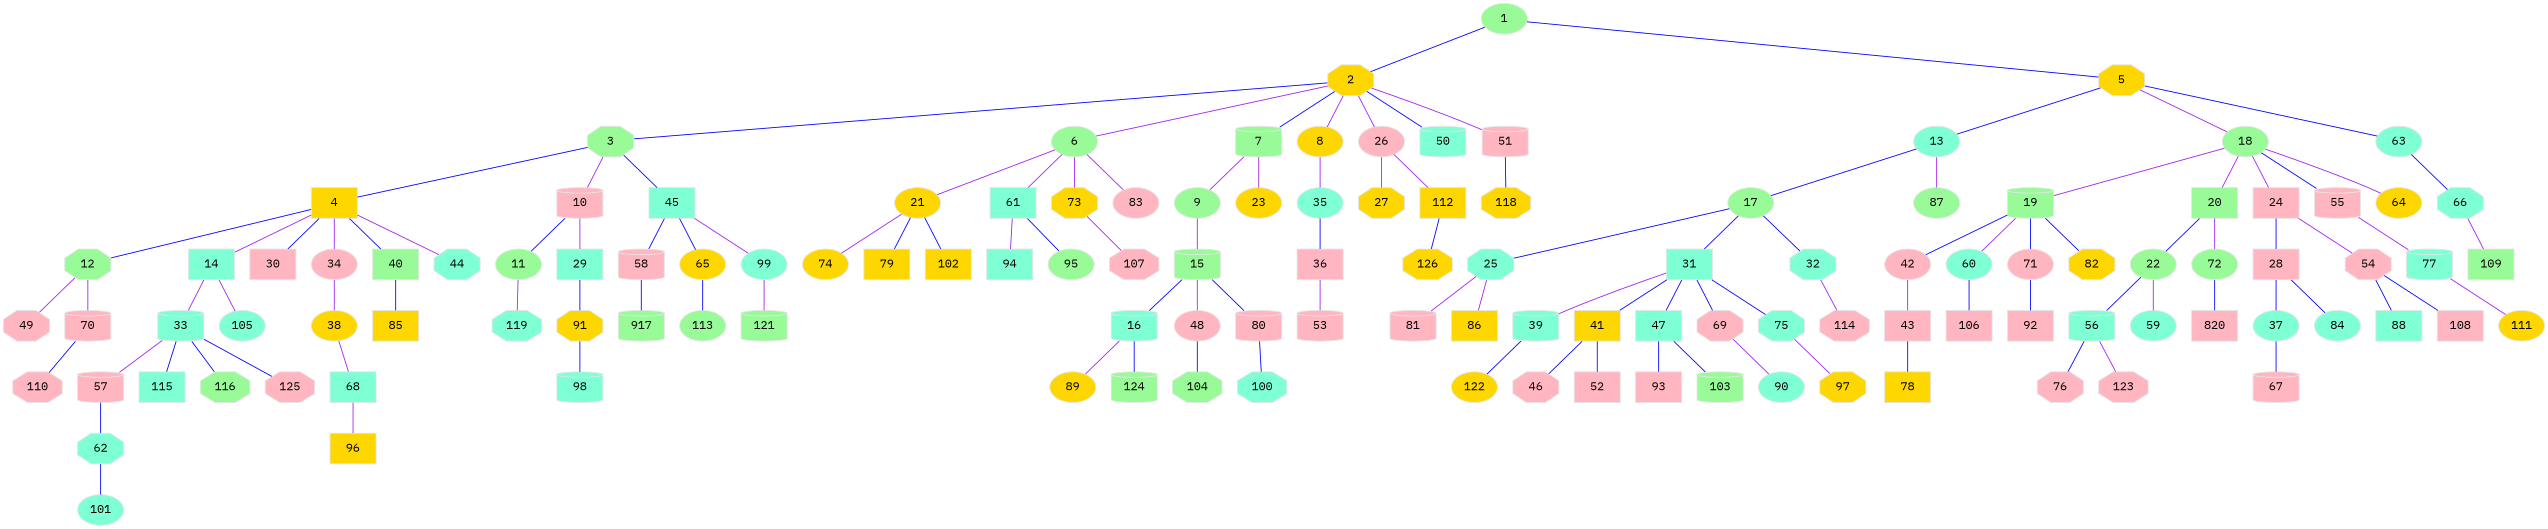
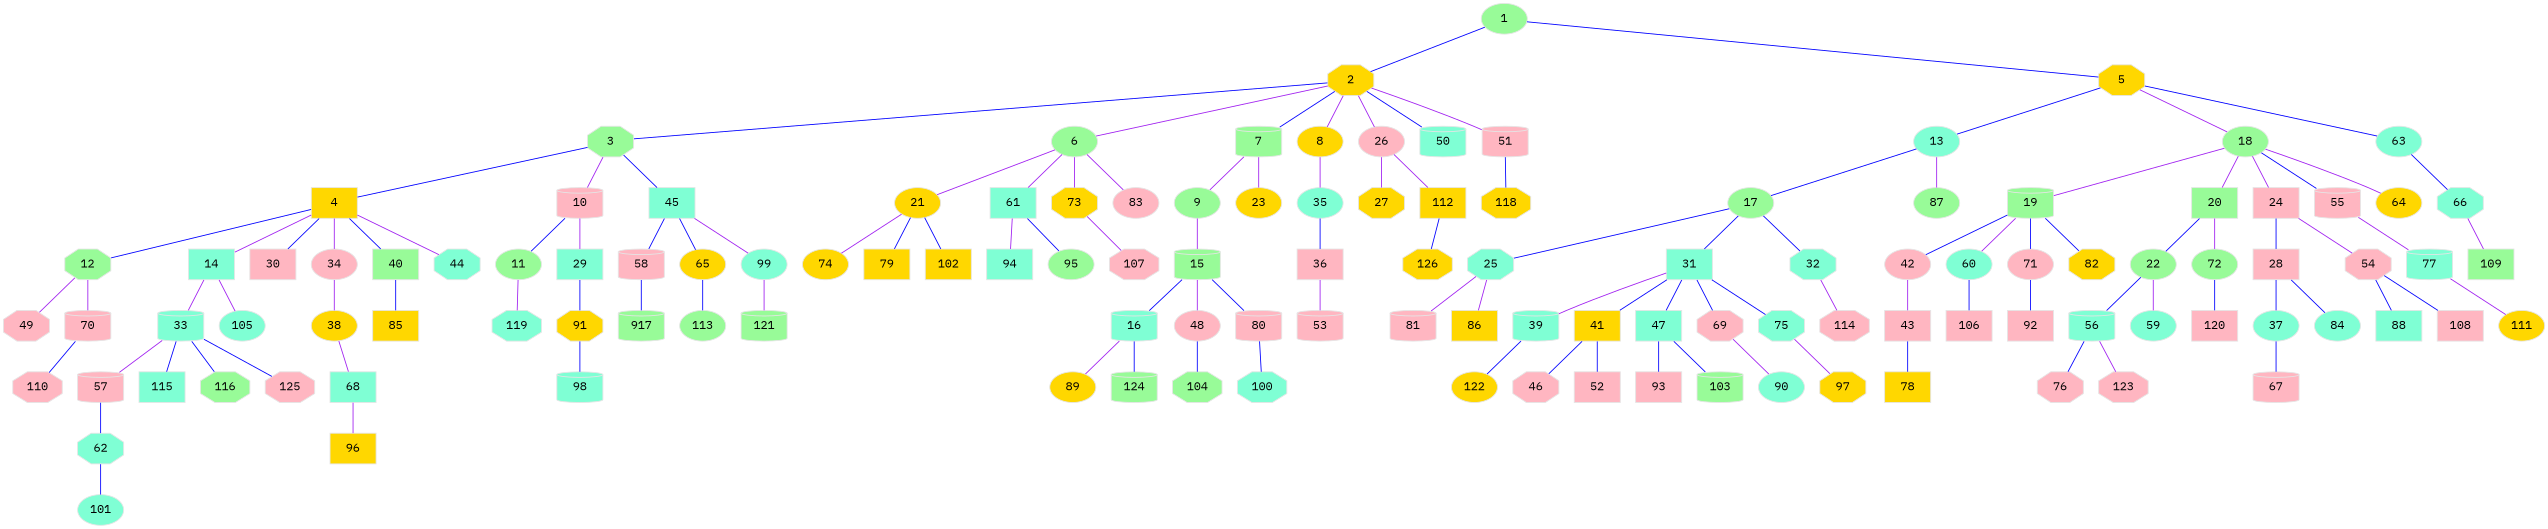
(2215, 326) -> (2215, 326)
